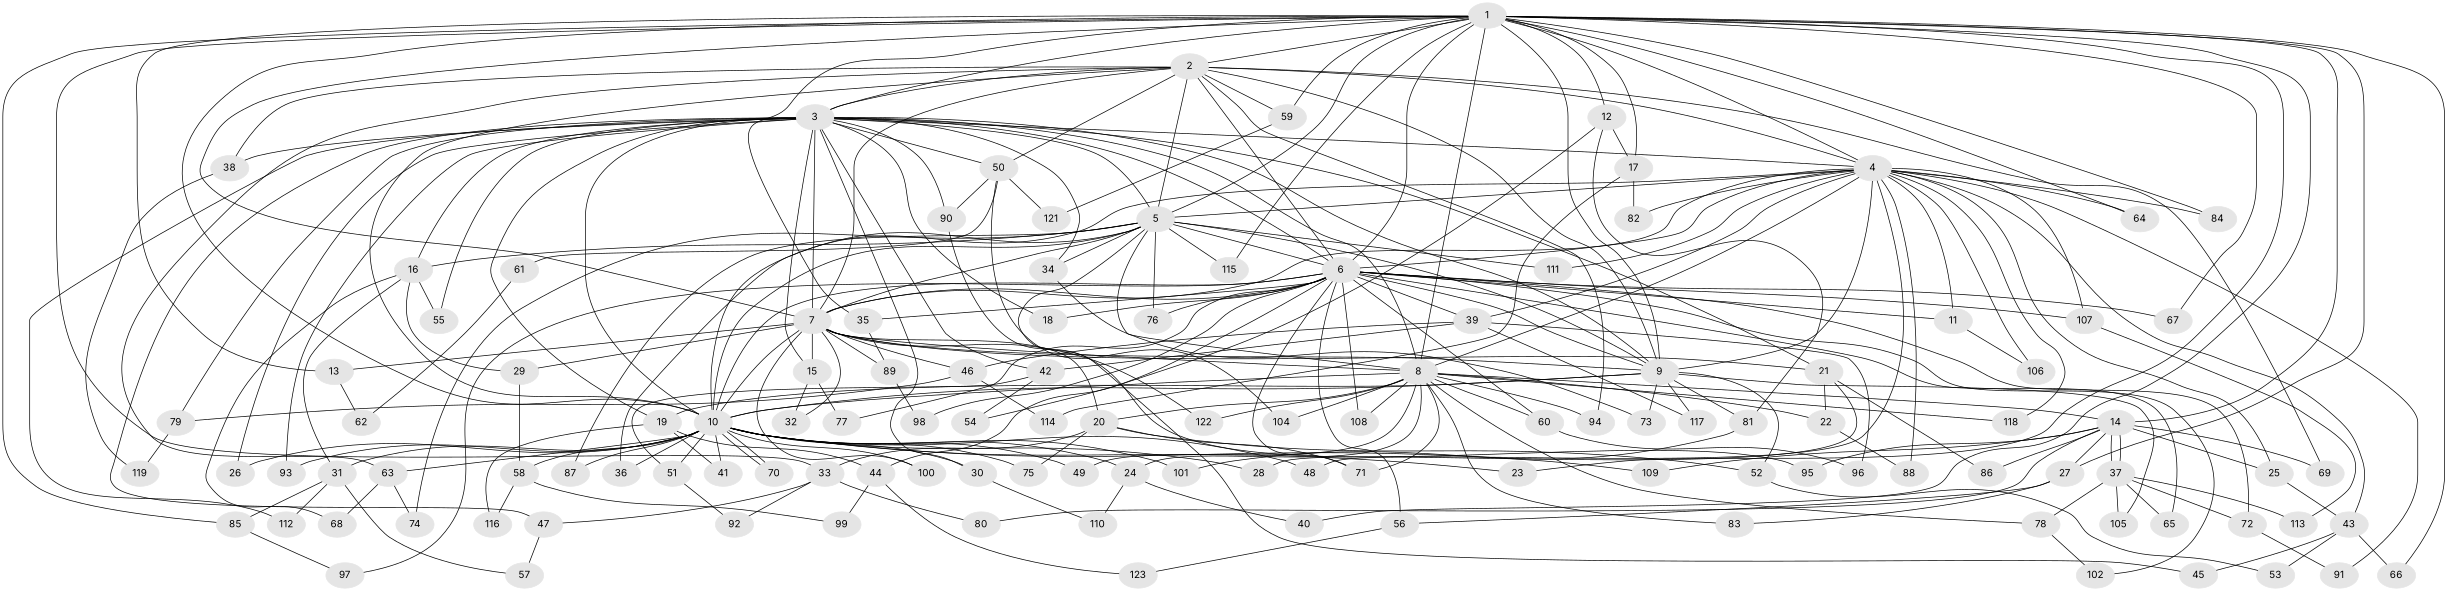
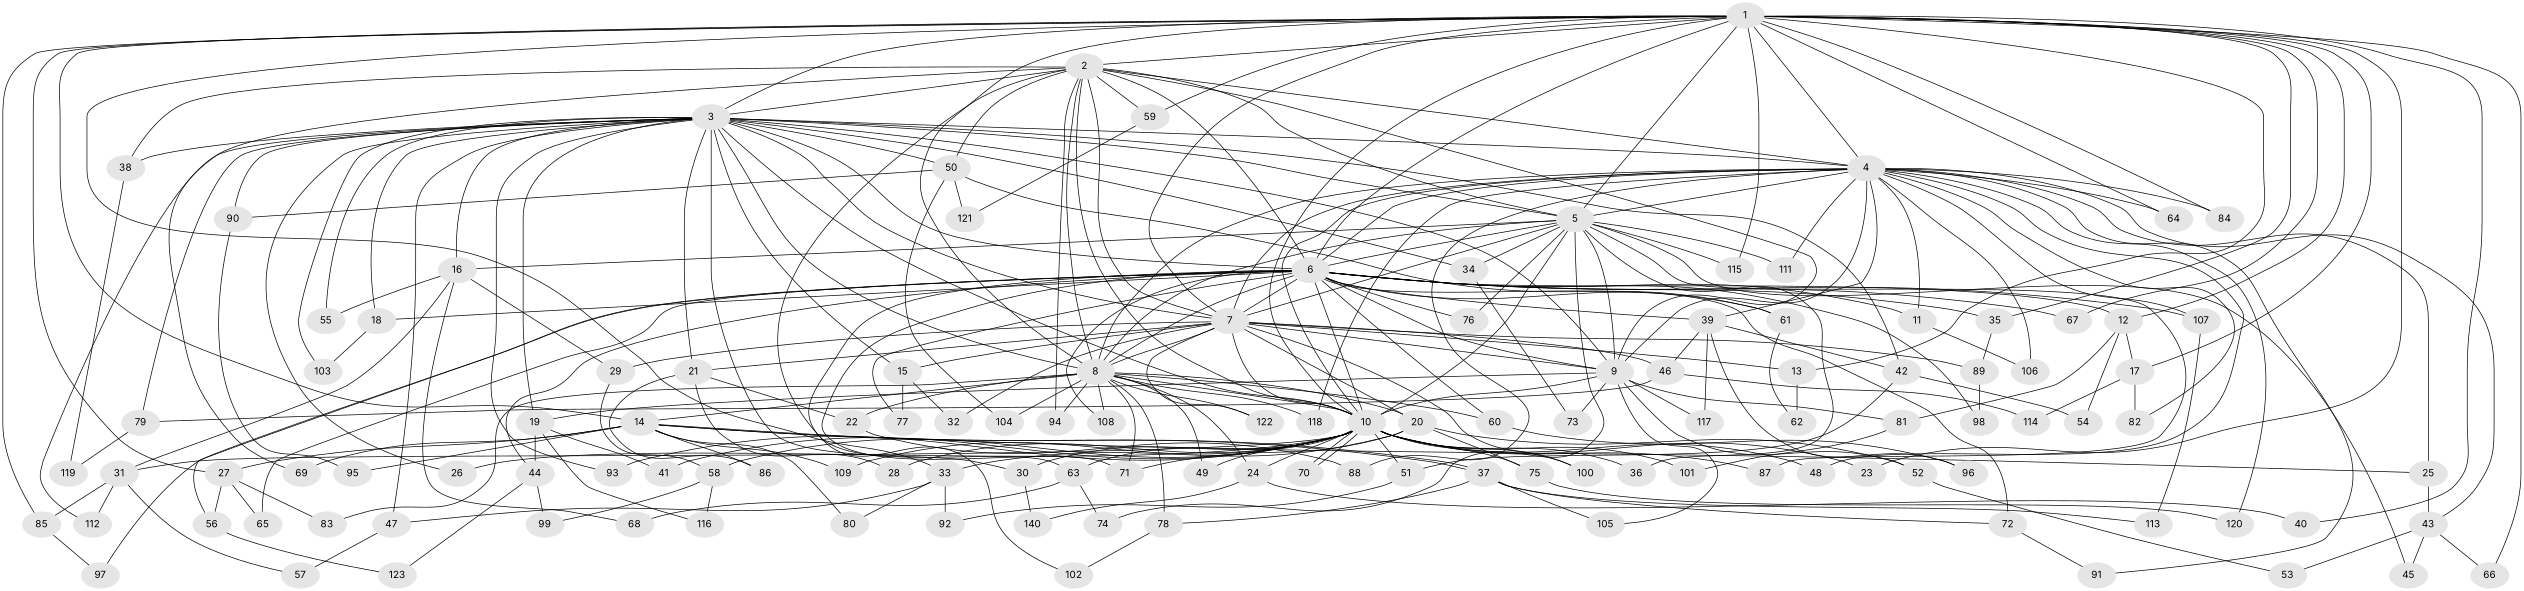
(1574, 202) -> none
none -> (1068, 220)
none -> (1720, 286)
none -> (1537, 296)
none -> (1216, 303)
none -> (323, 372)
(2143, 499) -> (244, 499)
(1098, 525) -> (1033, 525)
none -> (2235, 525)
